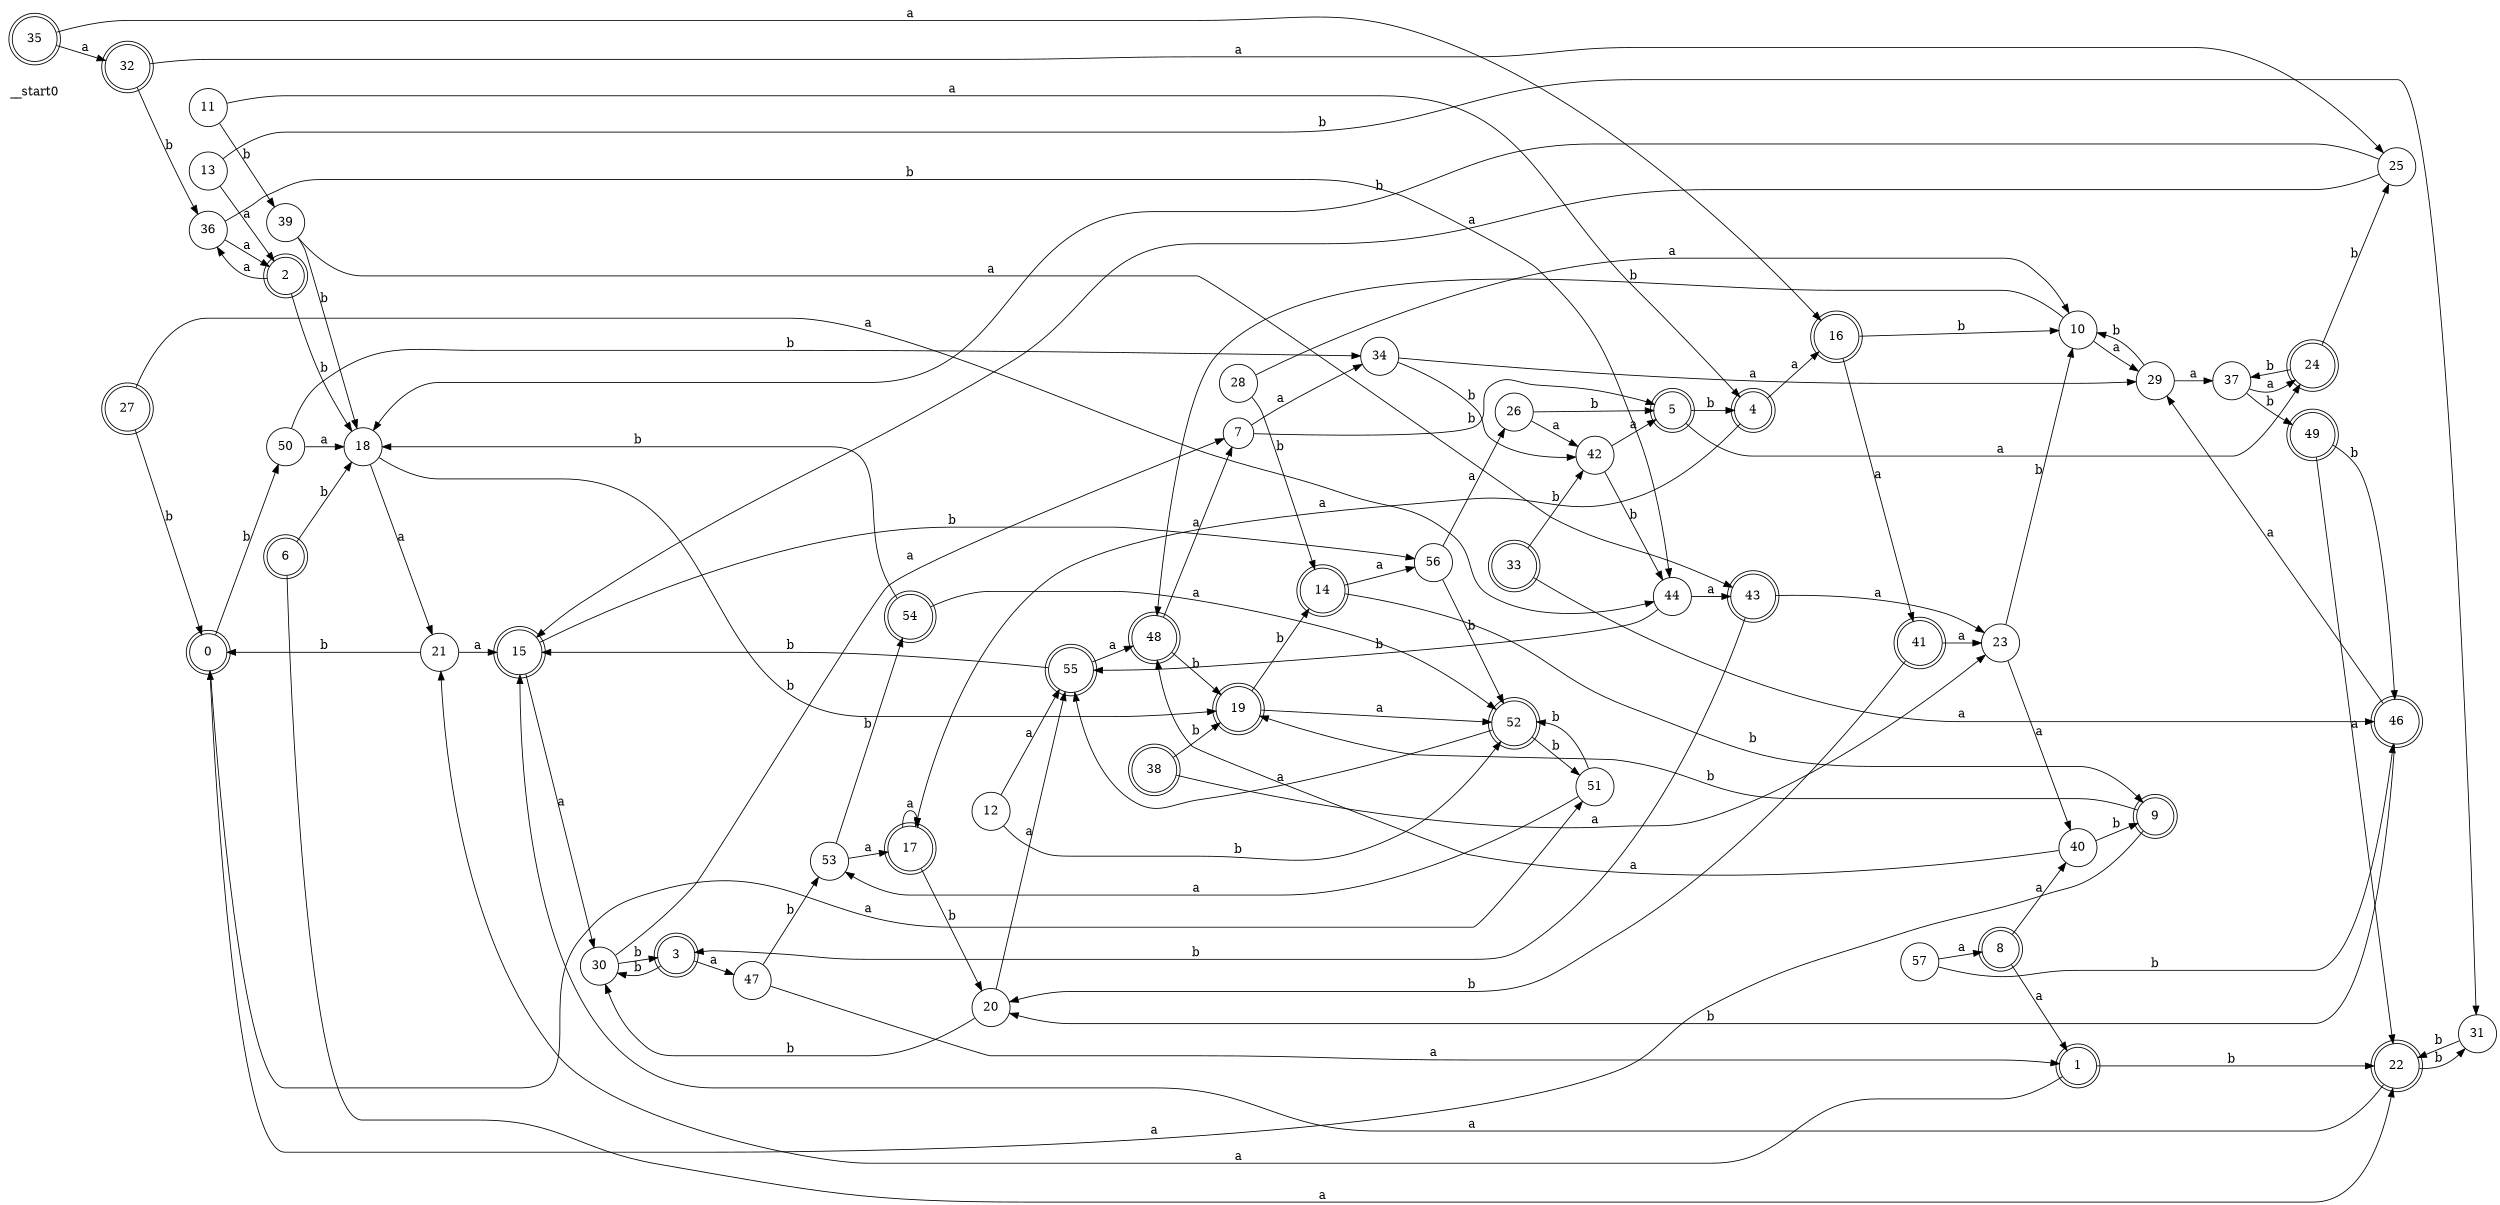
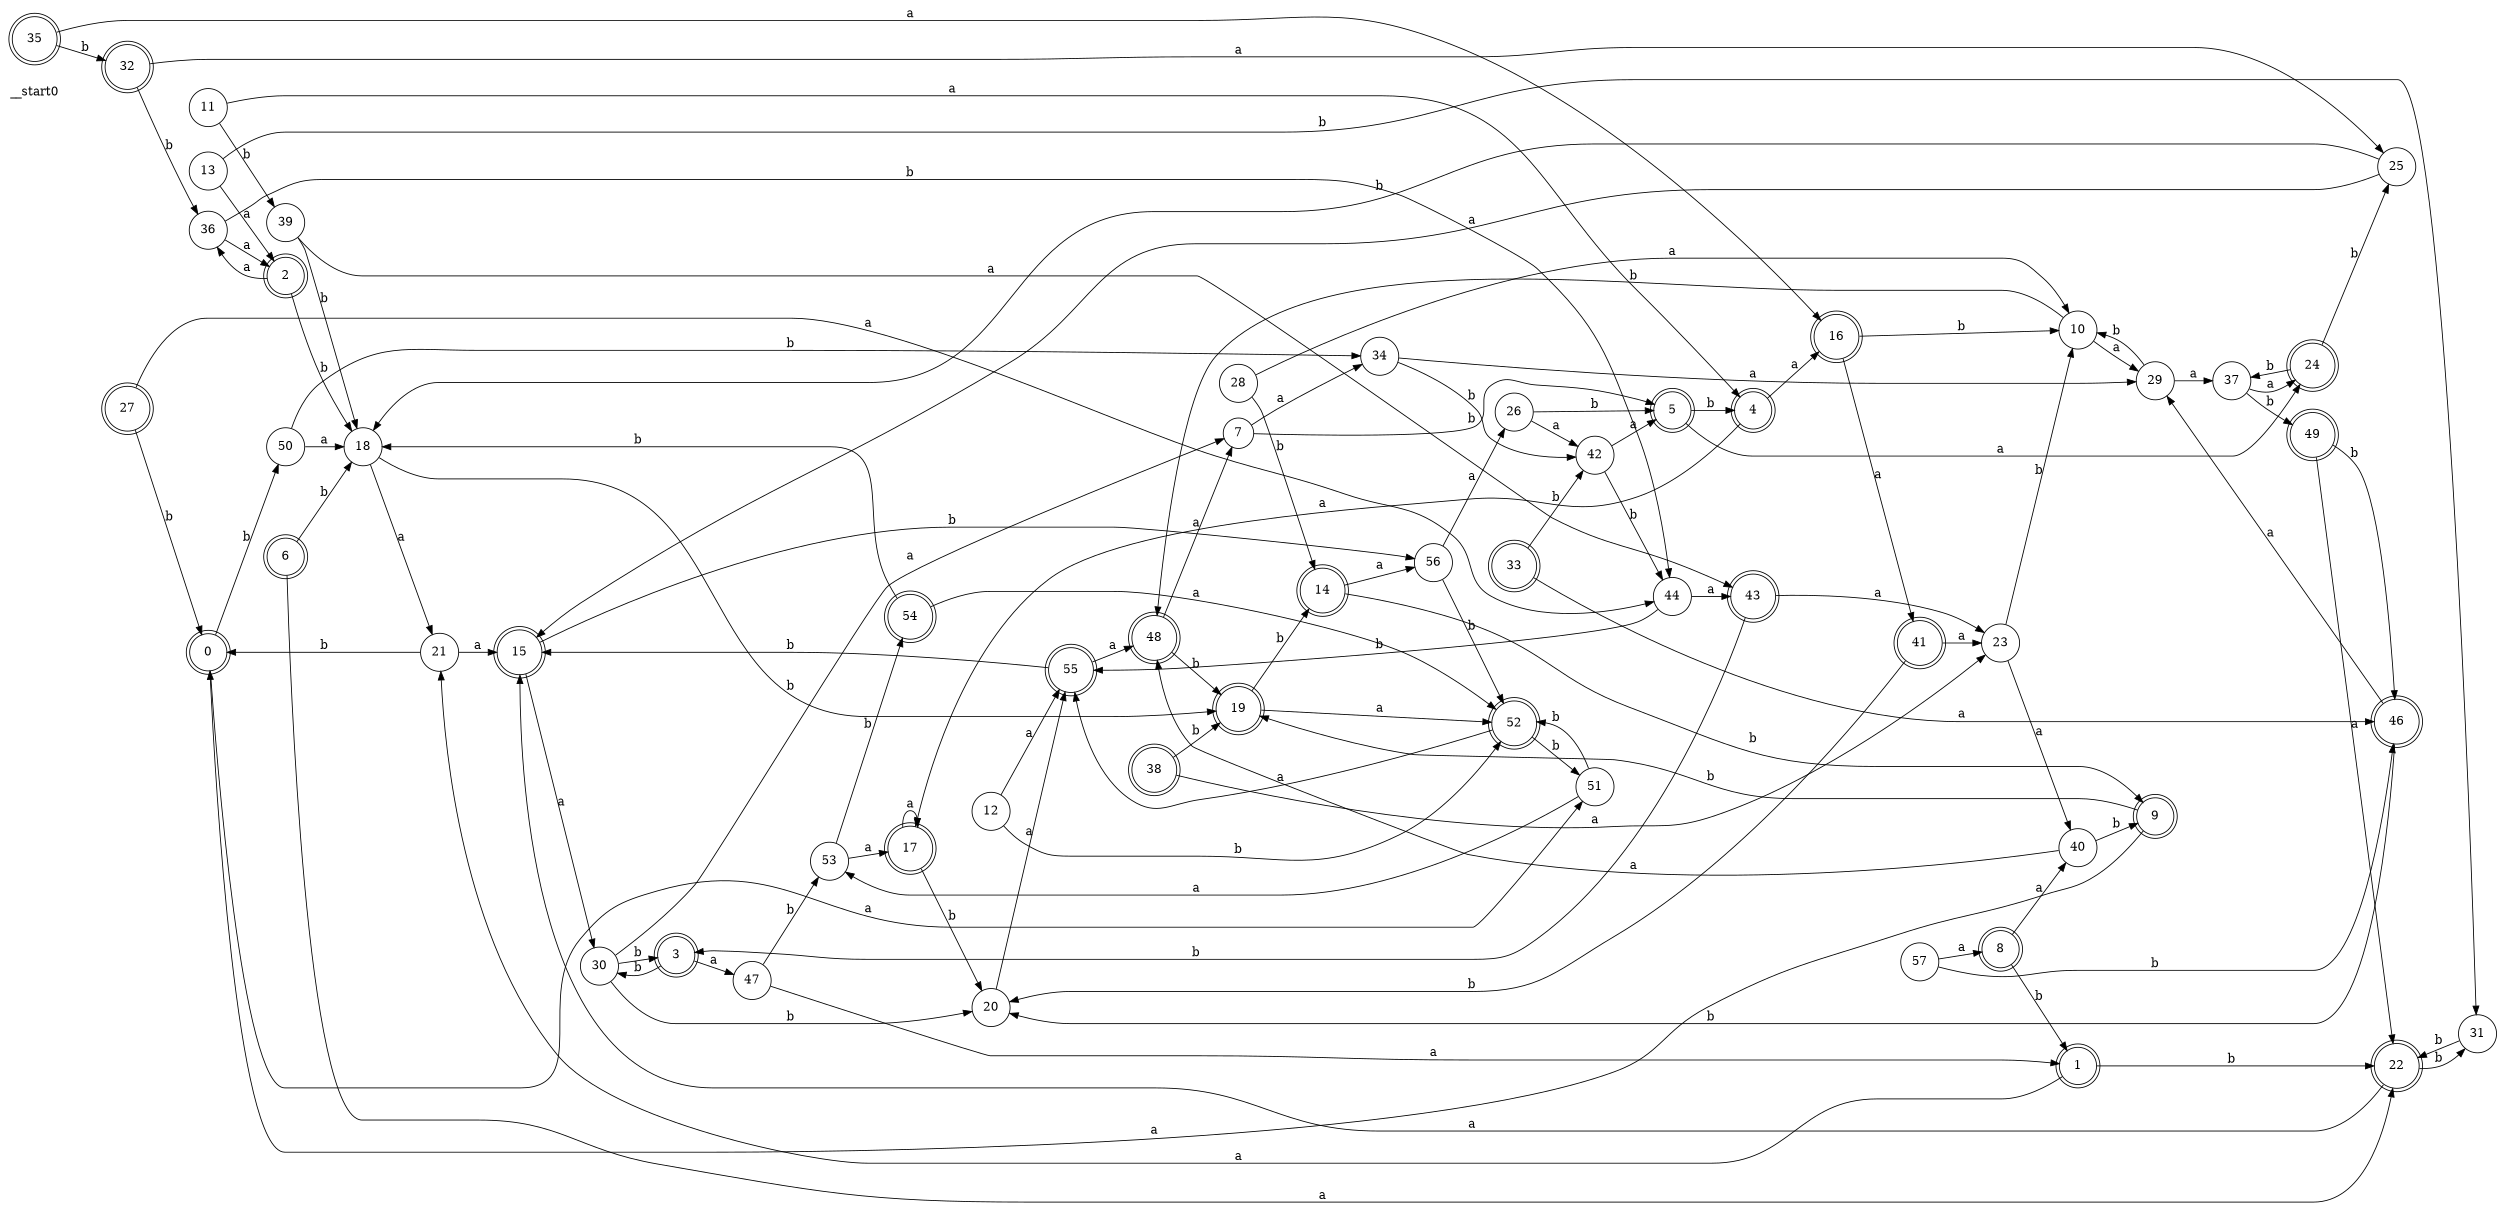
(85, 48) -> (85, 48)
(2039, 997) -> (2039, 997)
(780, 1056) -> (780, 1024)
